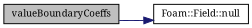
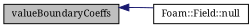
(131, 21) -> (141, 8)
